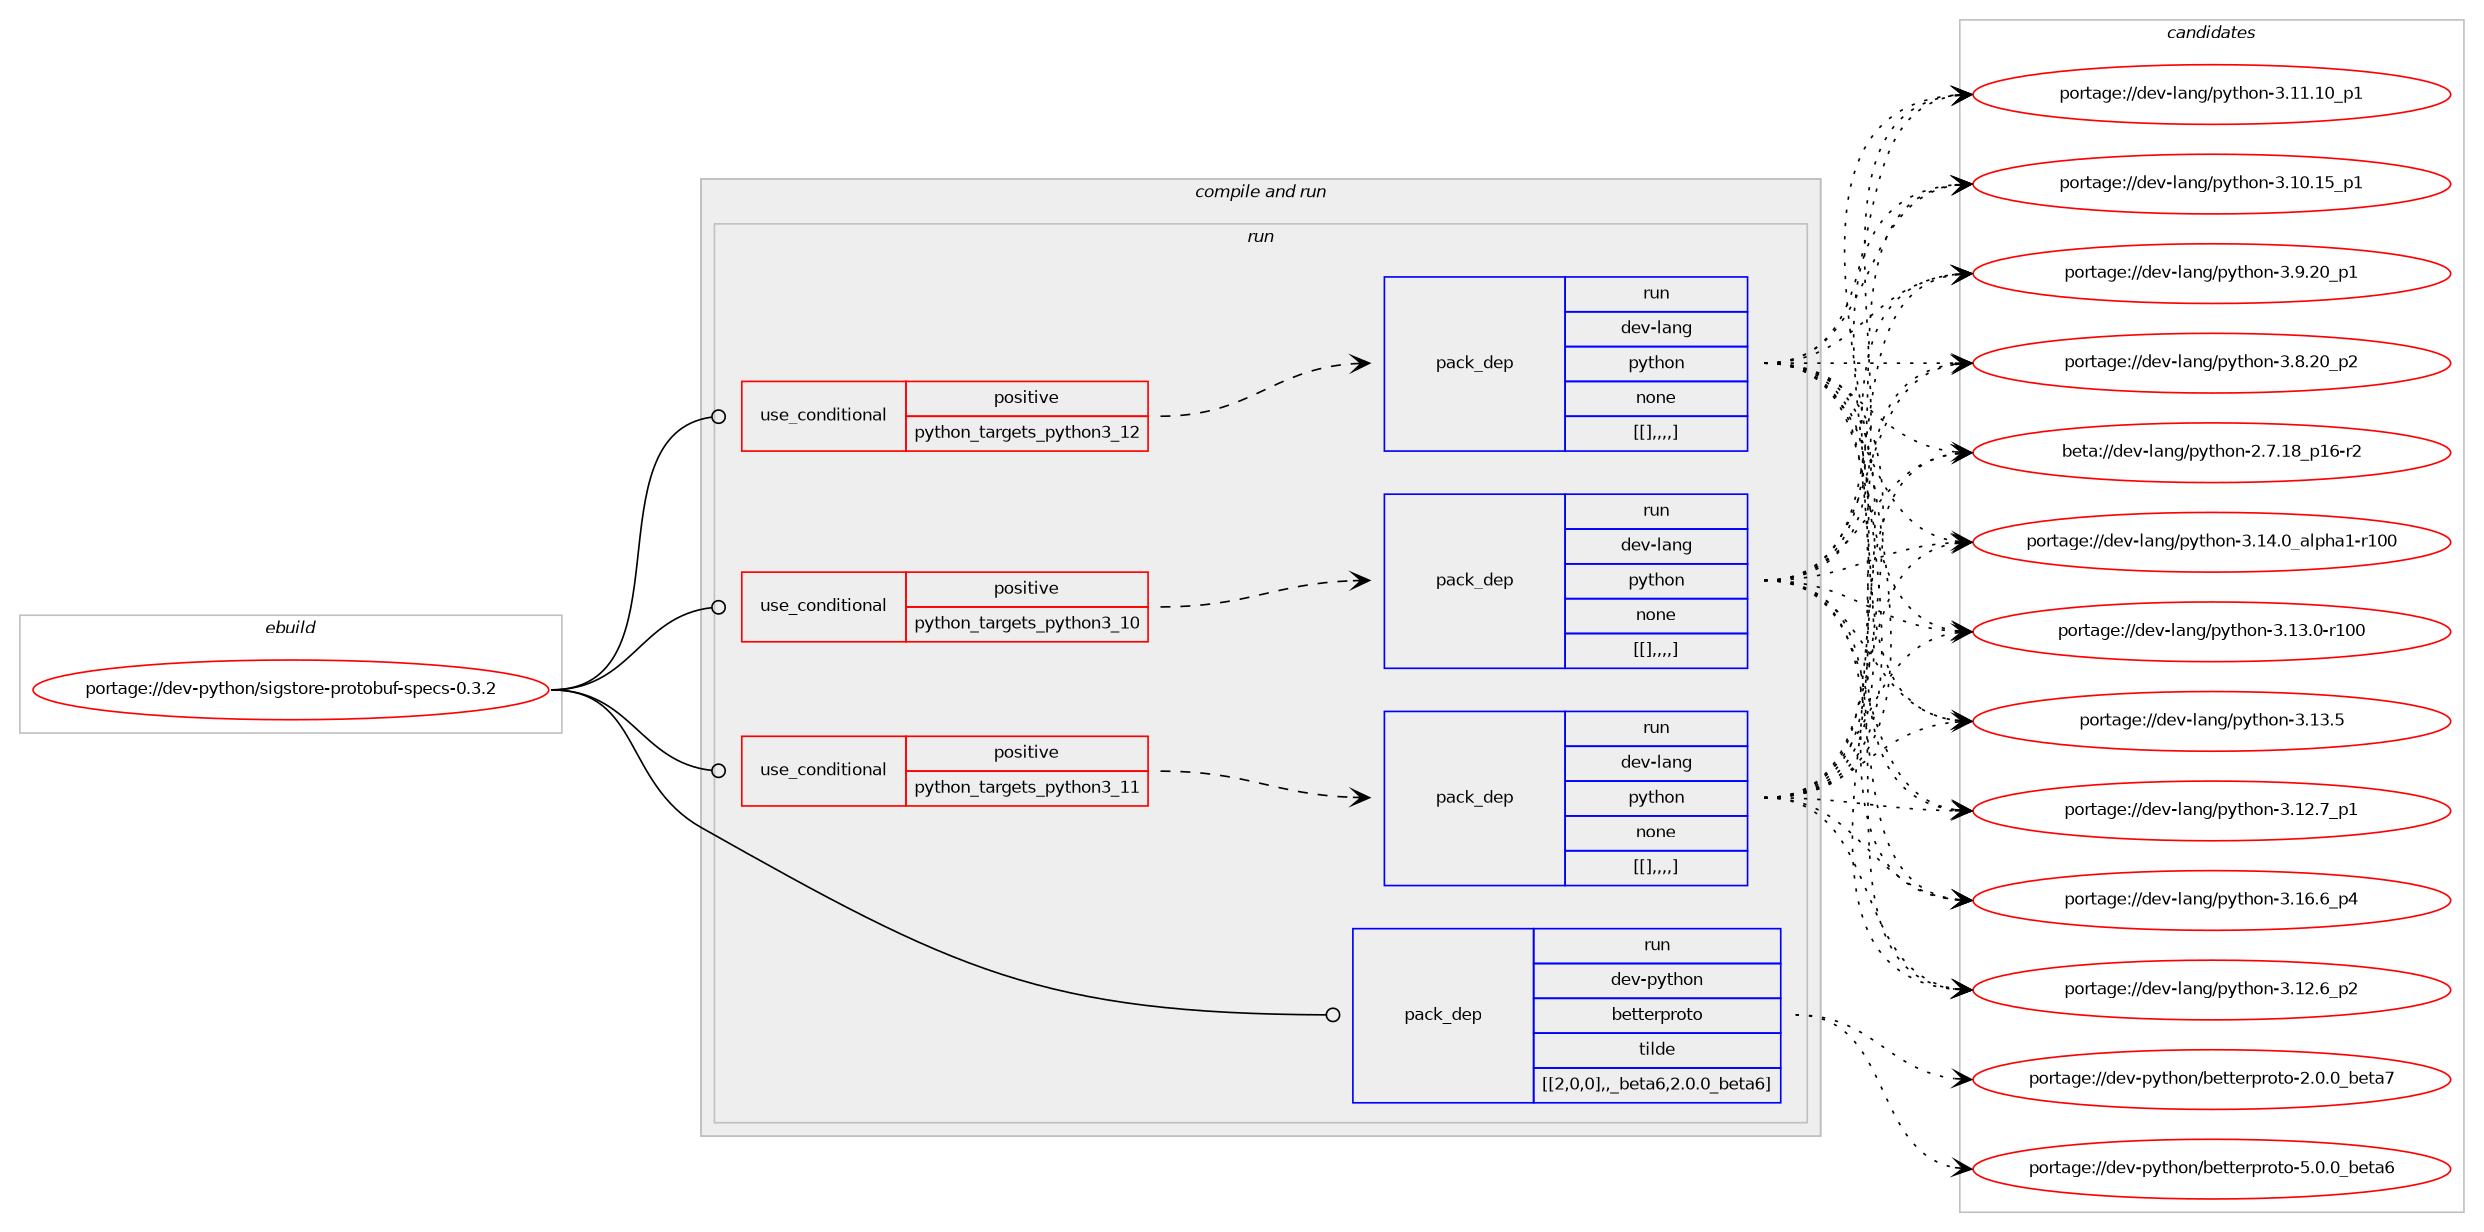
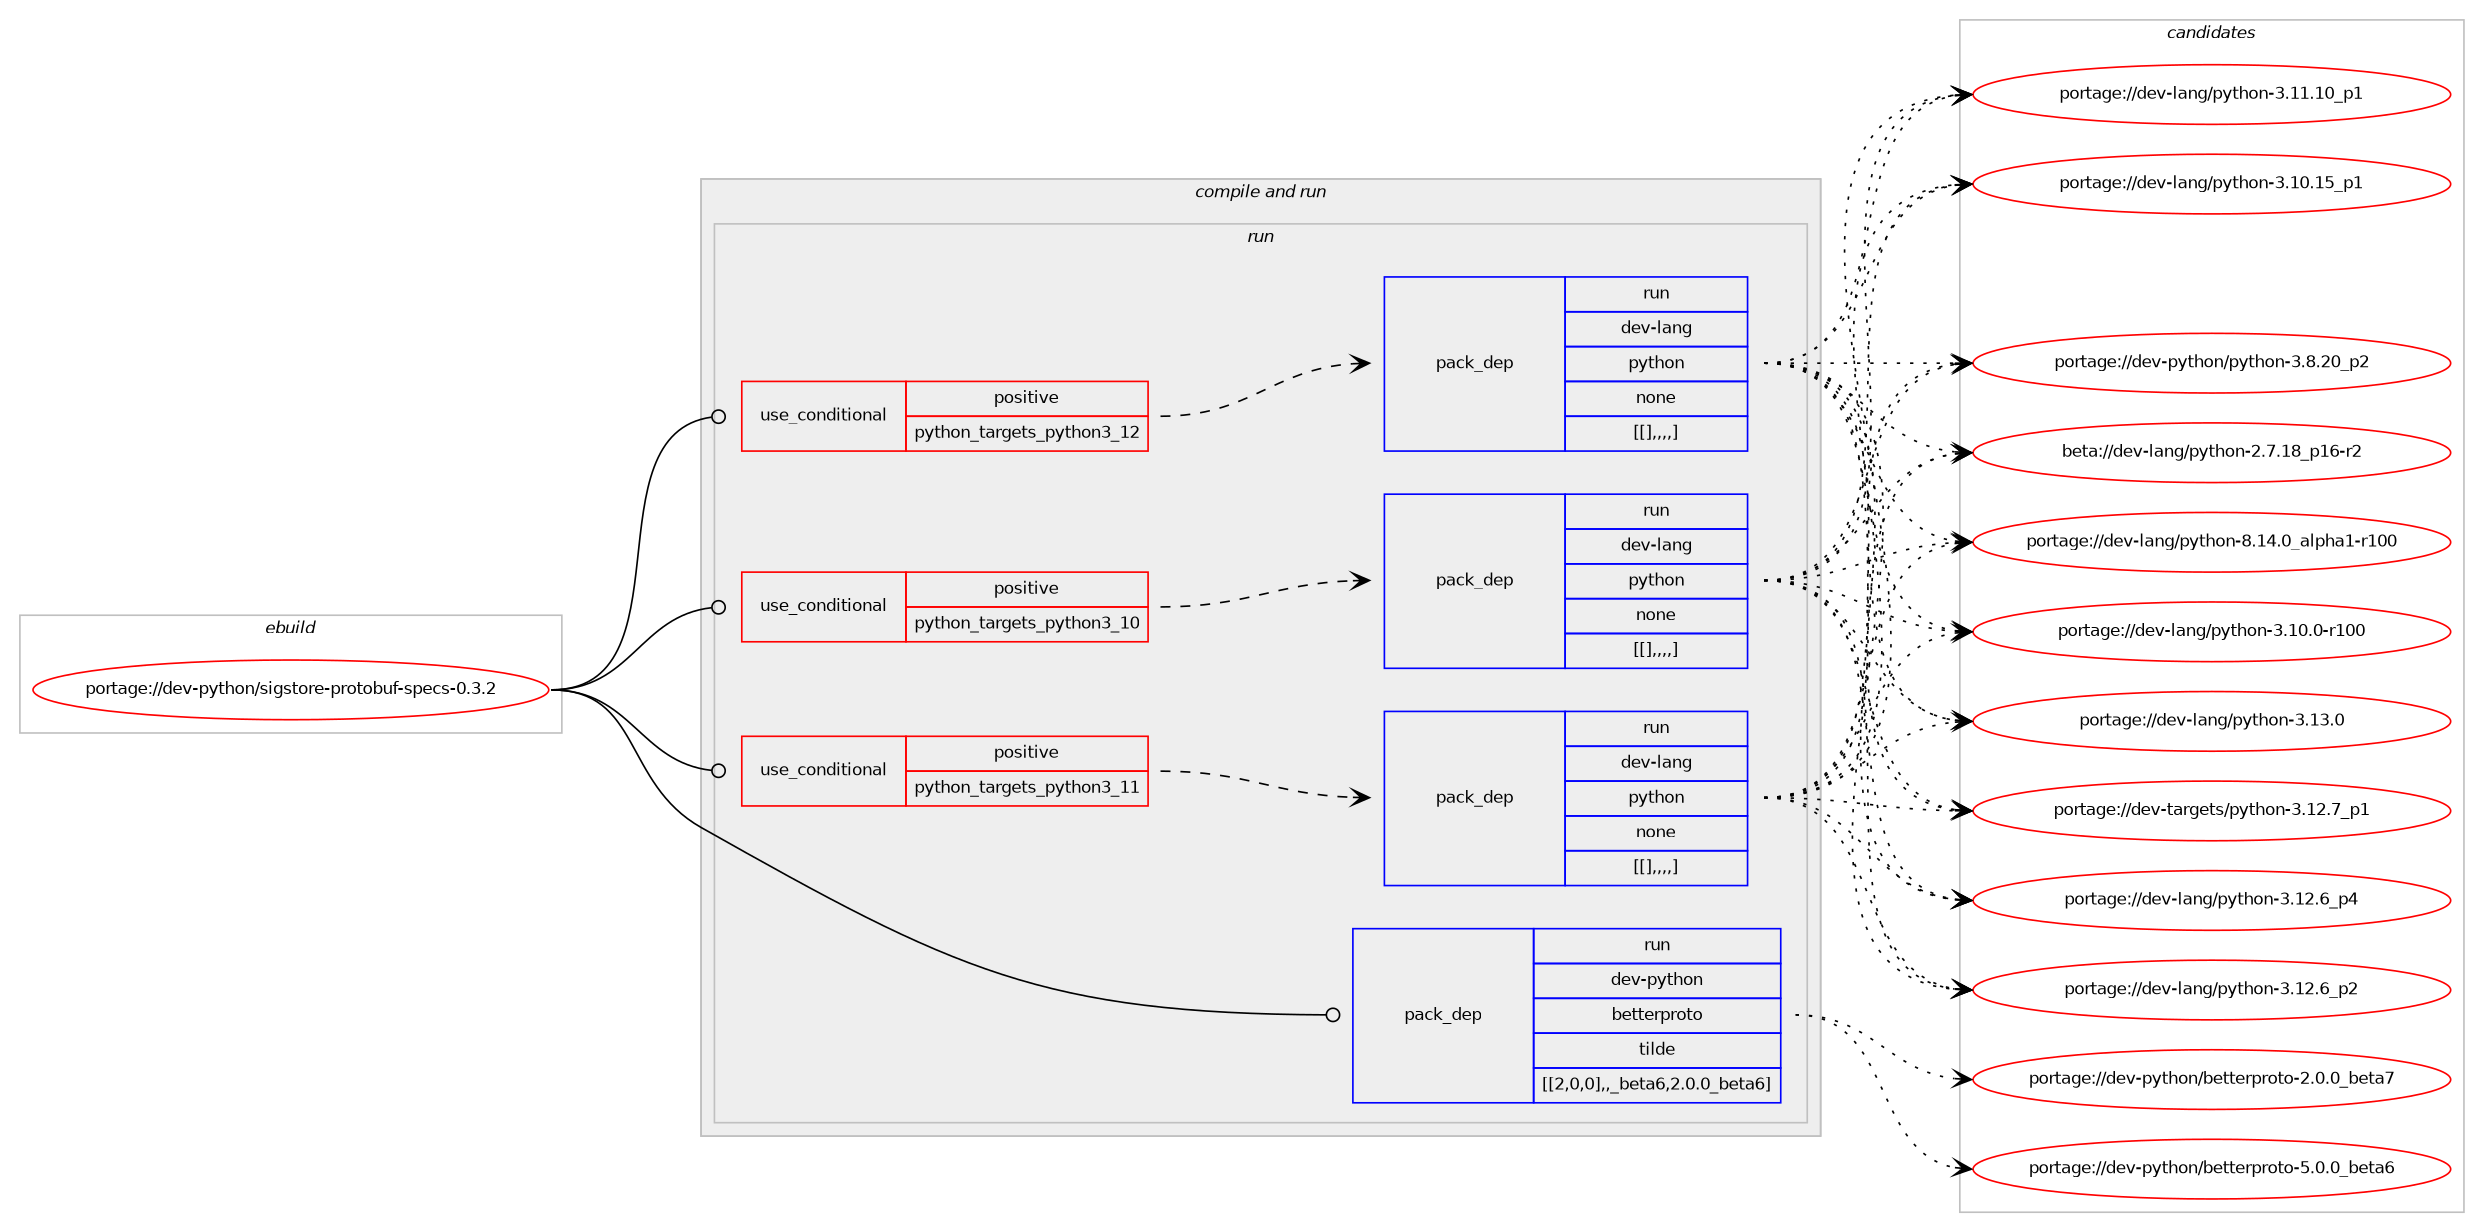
(2212, 274) -> none
(2212, 363) -> (2212, 363)
(2212, 542) -> (2212, 542)
(2212, 632) -> (2212, 632)
(2212, 721) -> (2212, 721)
(2212, 811) -> (2212, 811)
(2212, 900) -> (2212, 900)
